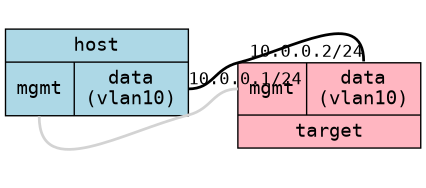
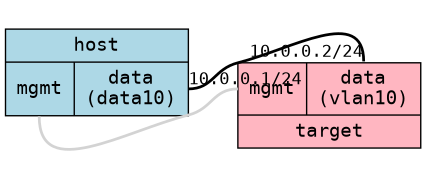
(131, 99) -> (131, 99)
